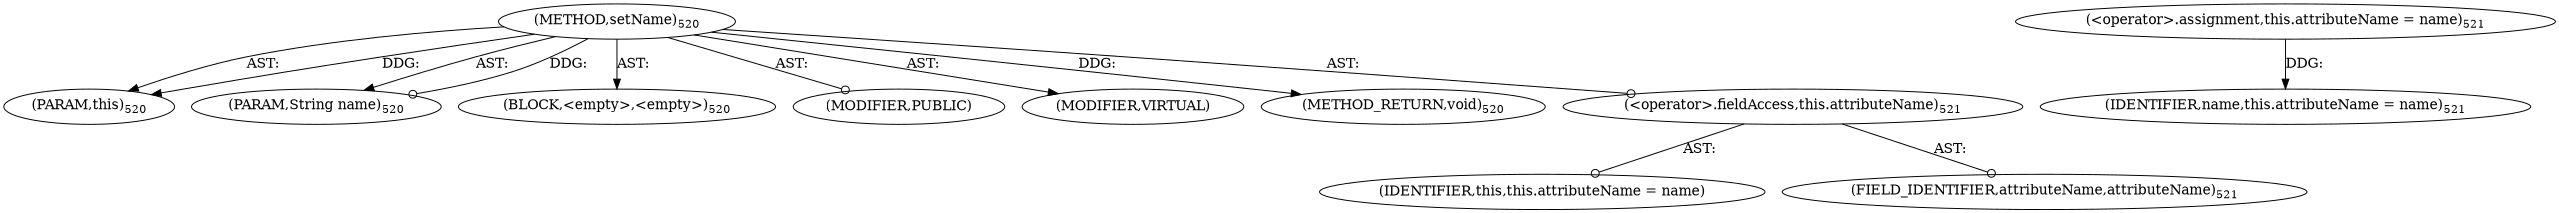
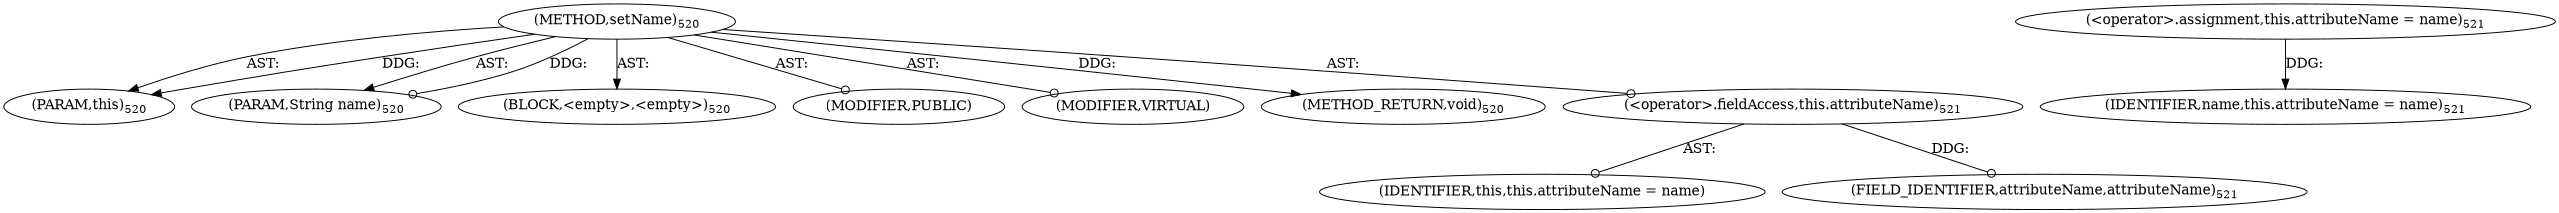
(872, 64) -> (872, 64)
(1953, 149) -> (1953, 149)
